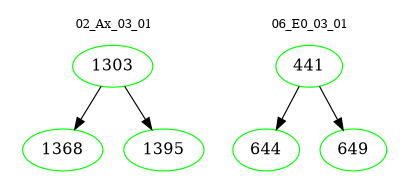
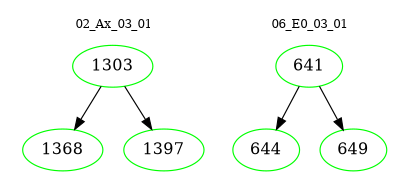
(309, 66) -> (309, 66)
(164, 150) -> (164, 150)
